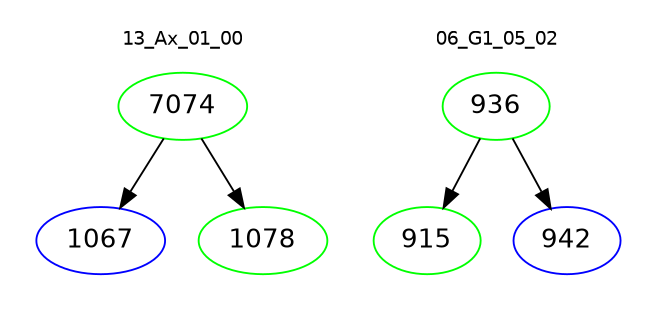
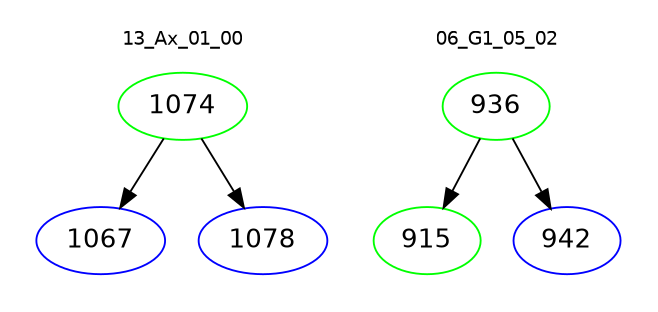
(183, 106) -> (183, 106)
(263, 241) -> (263, 241)
